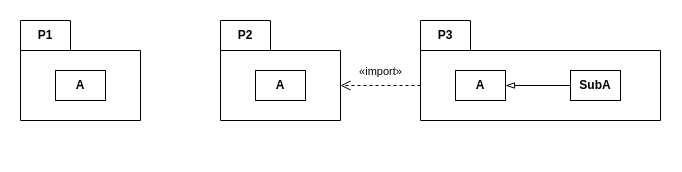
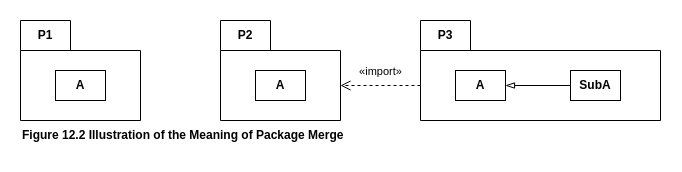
none -> (191, 136)
